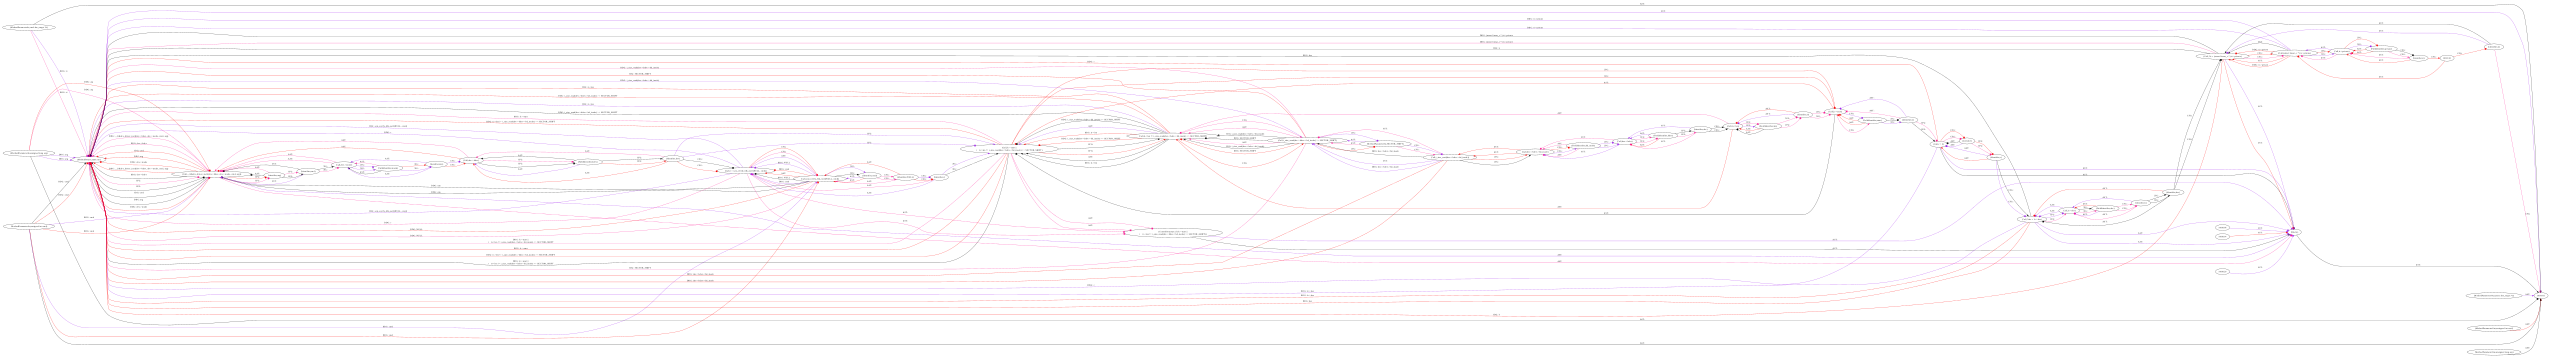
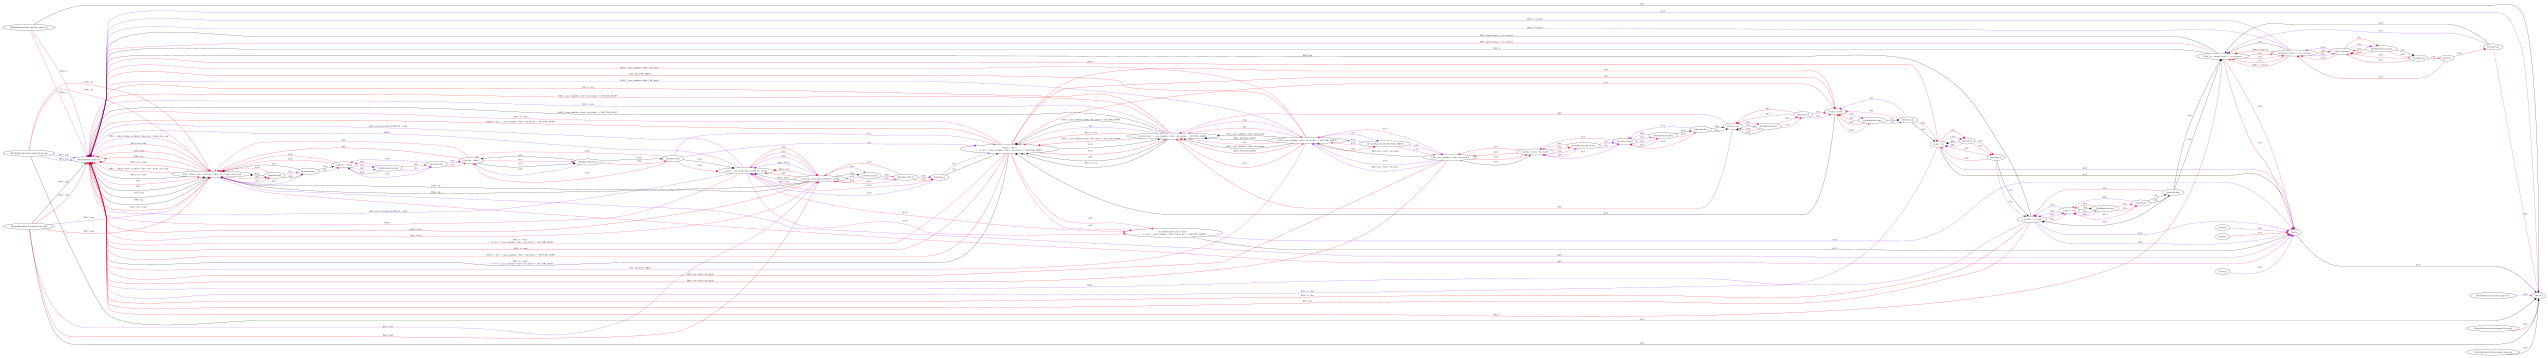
(2494, 296) -> (2493, 296)
